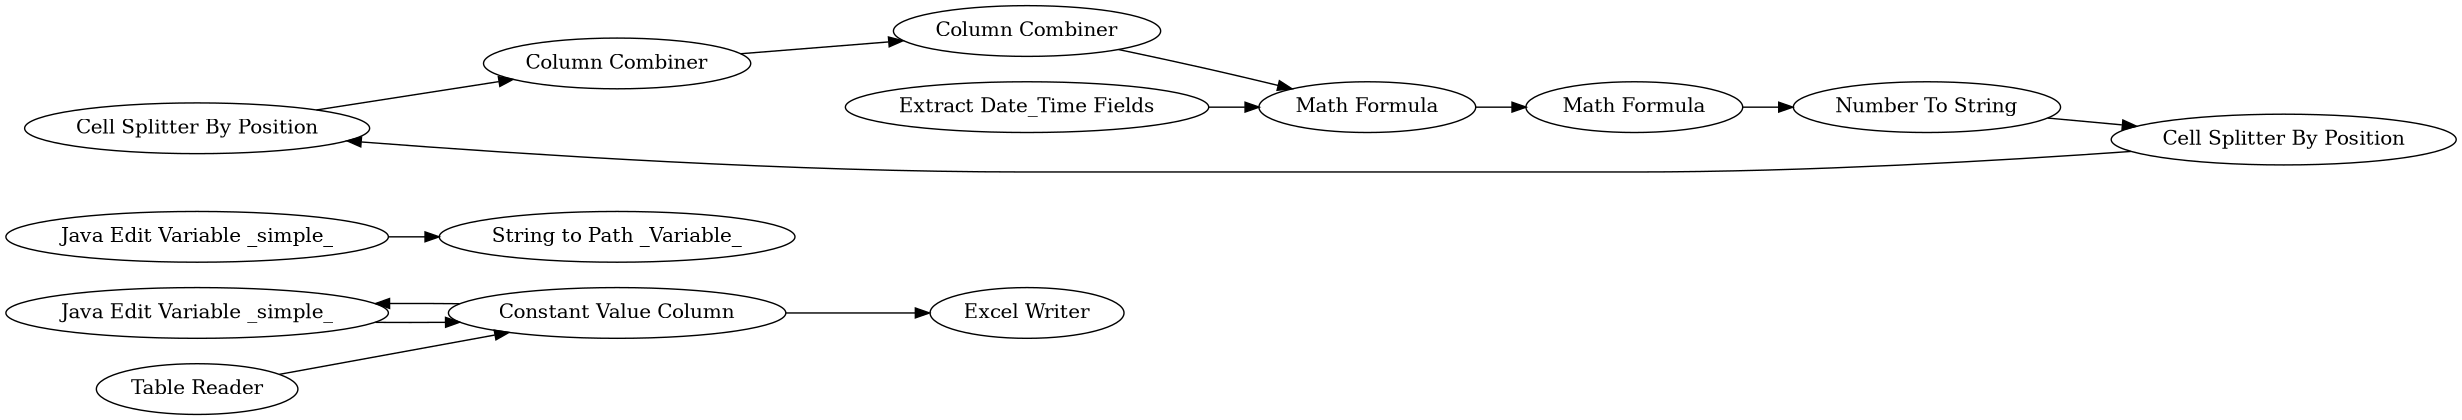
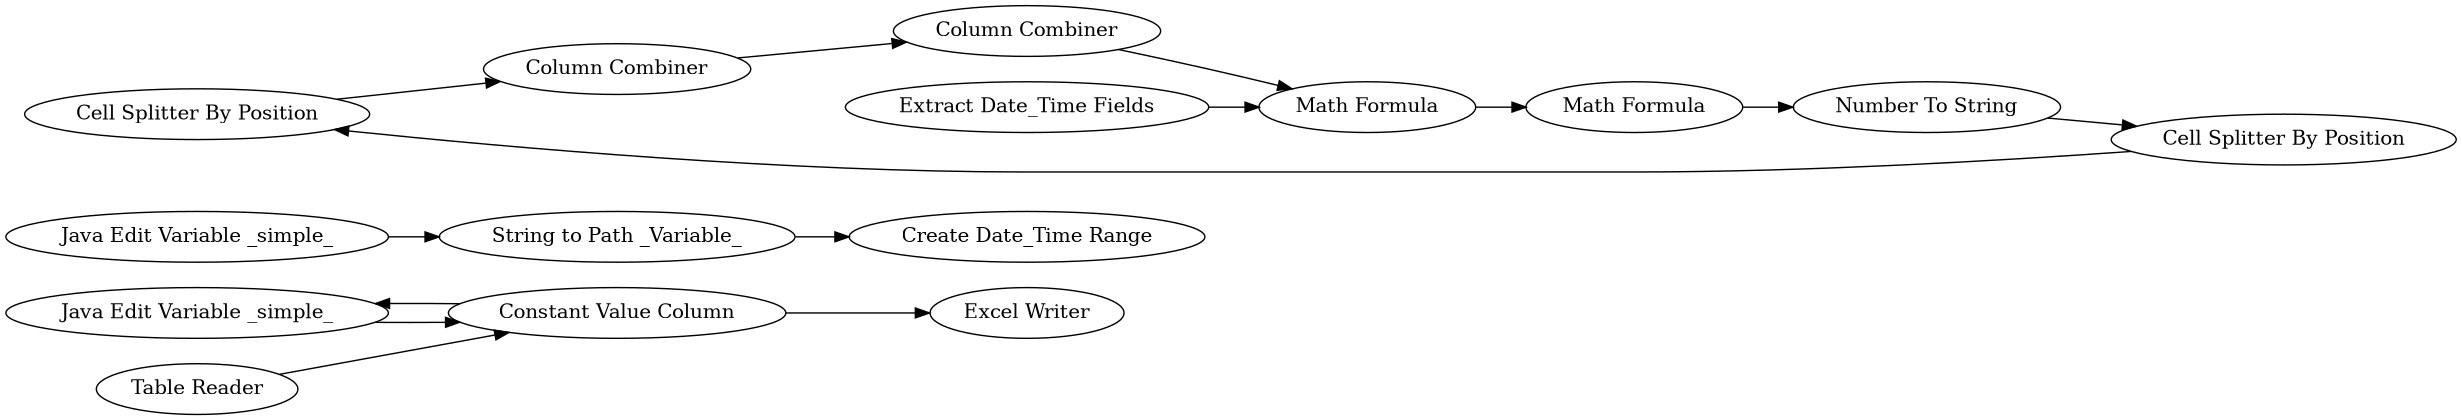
none -> (1027, 237)
